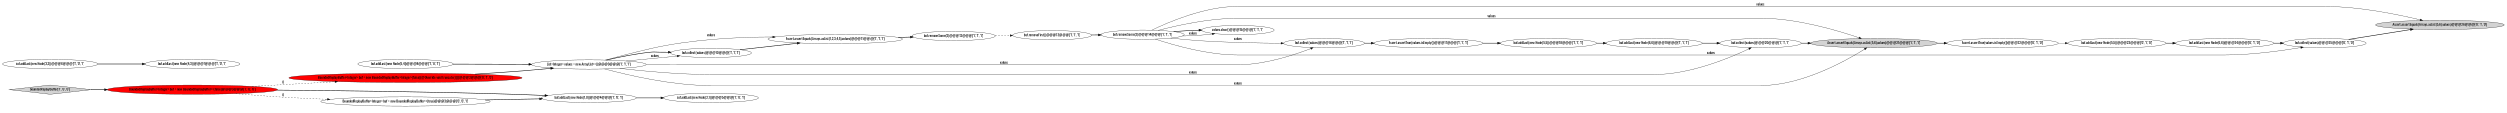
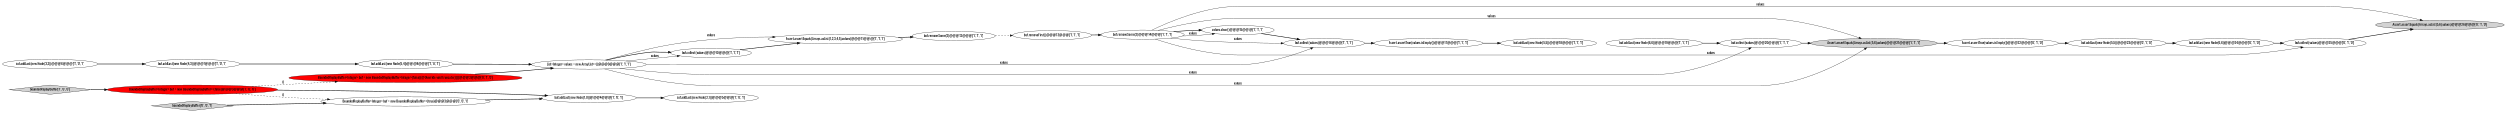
none -> (1279, 36)
(1600, 43) -> none
(2062, 43) -> (2062, 43)
none -> (298, 64)
none -> (192, 106)
